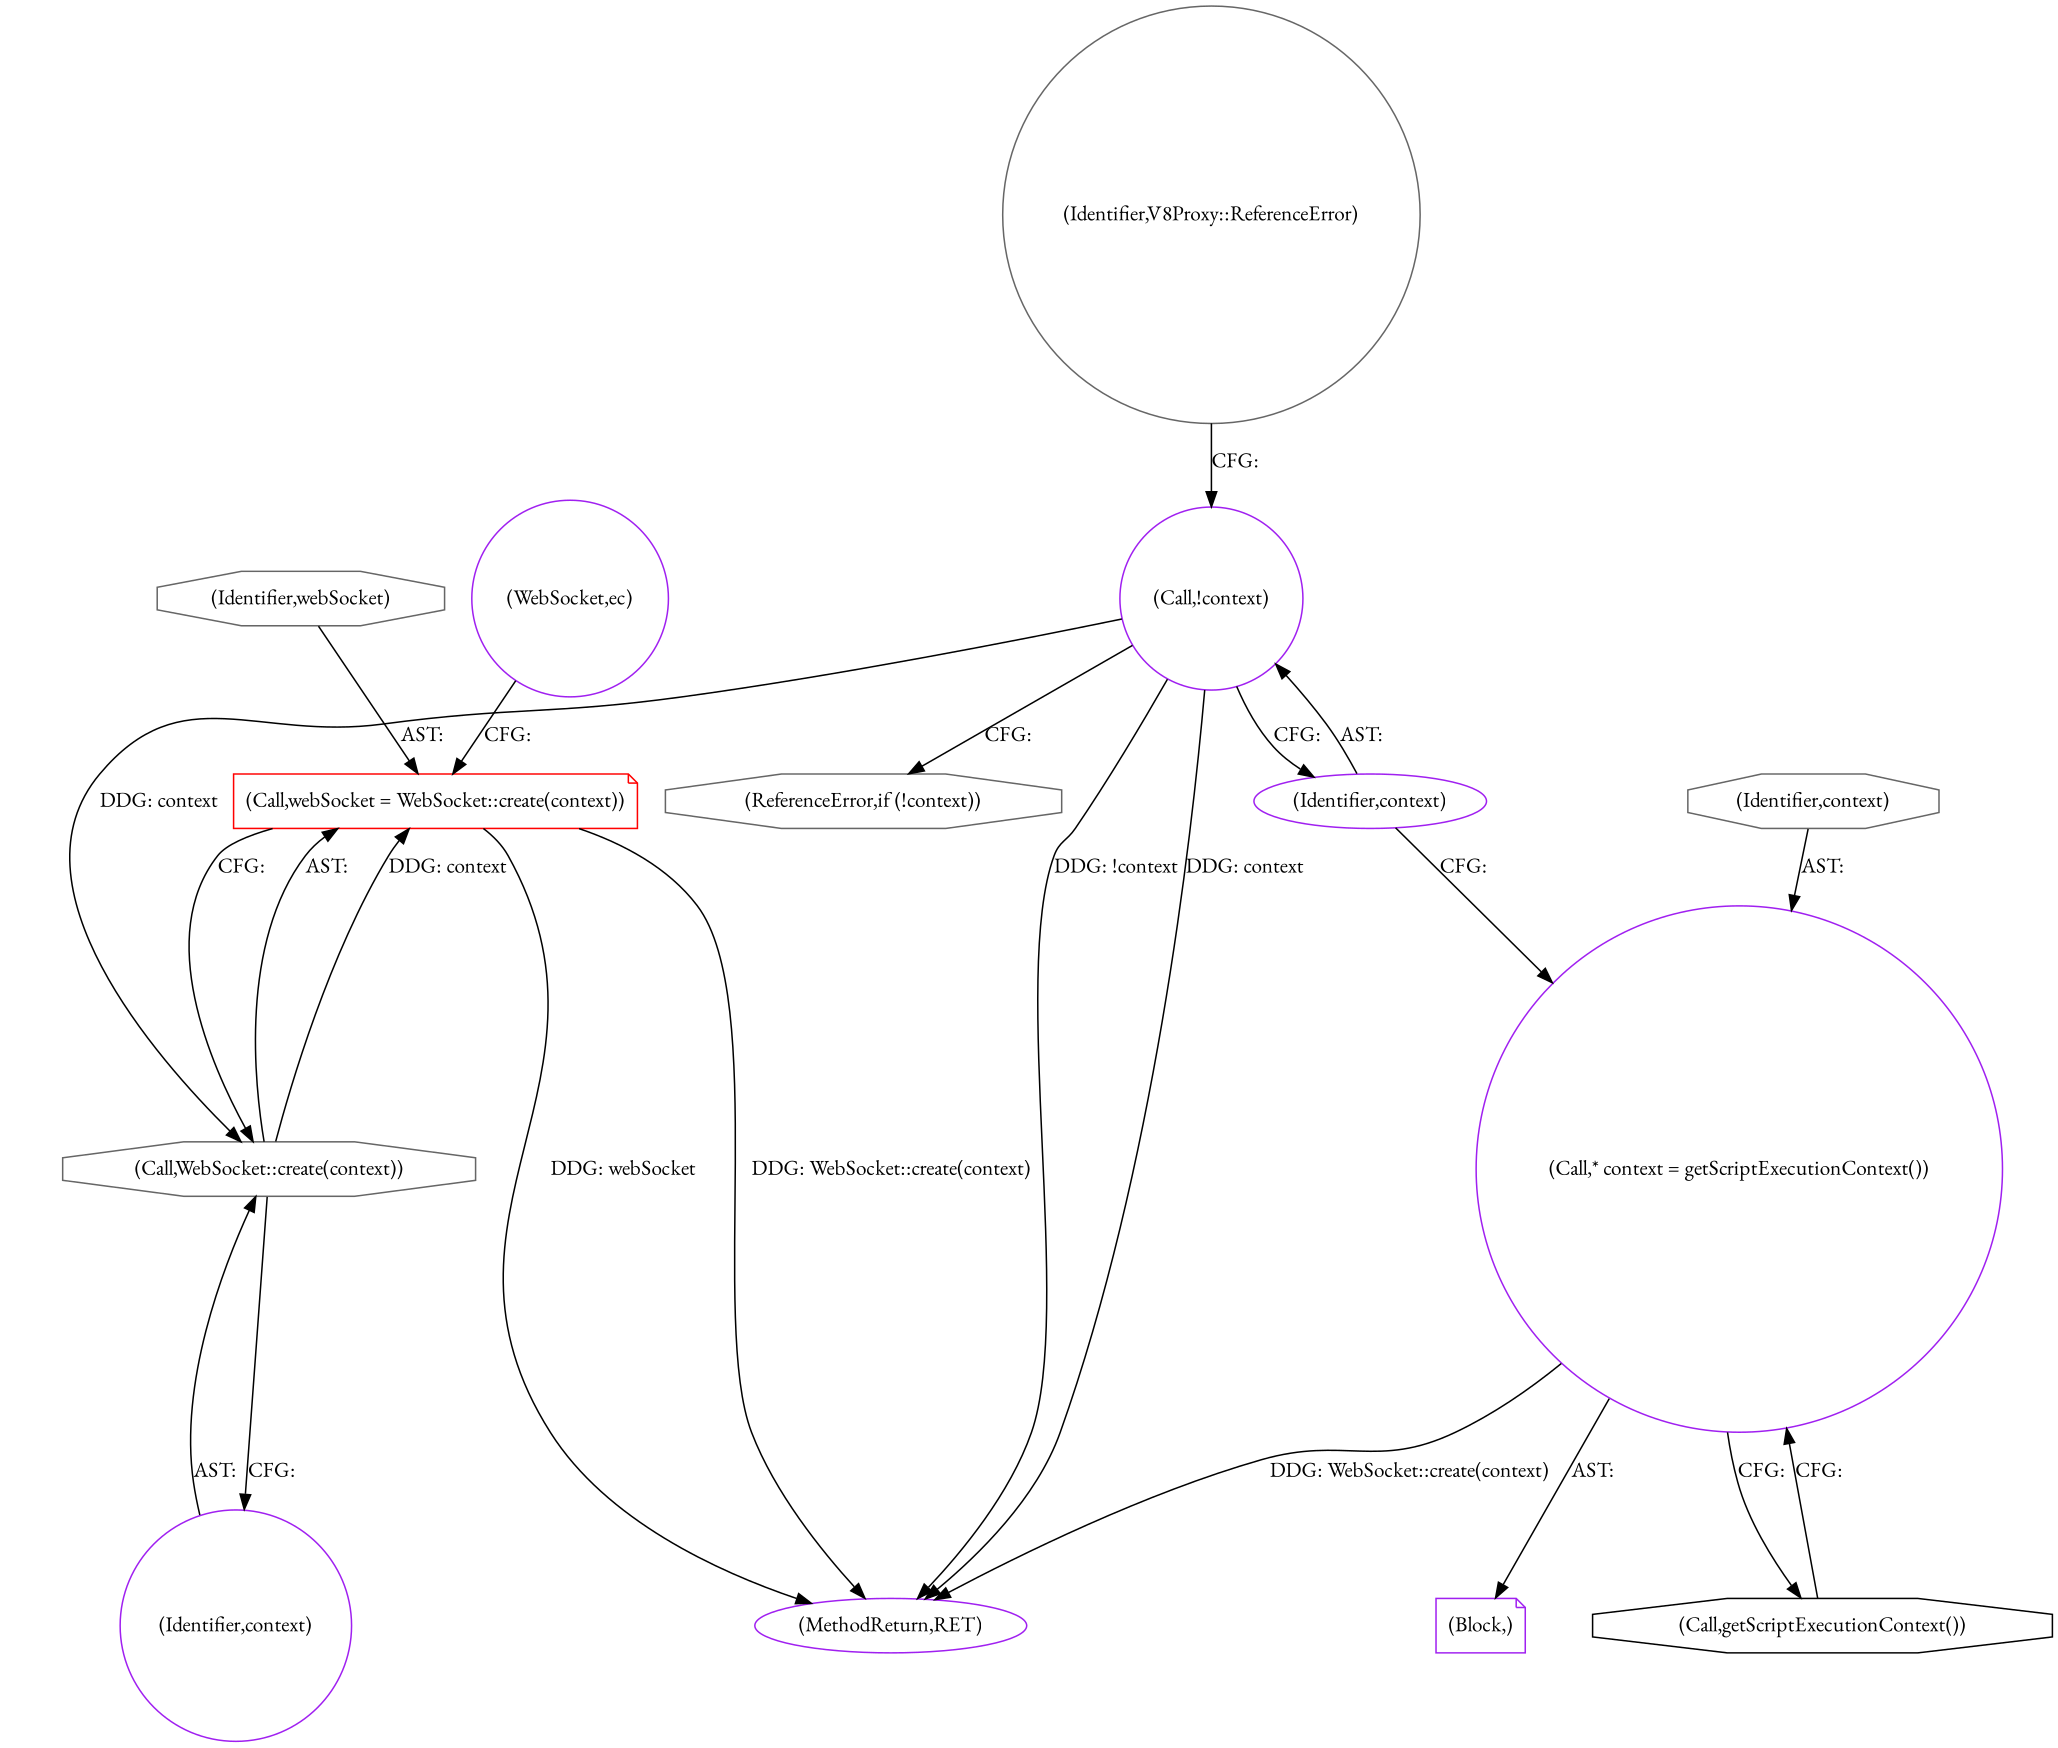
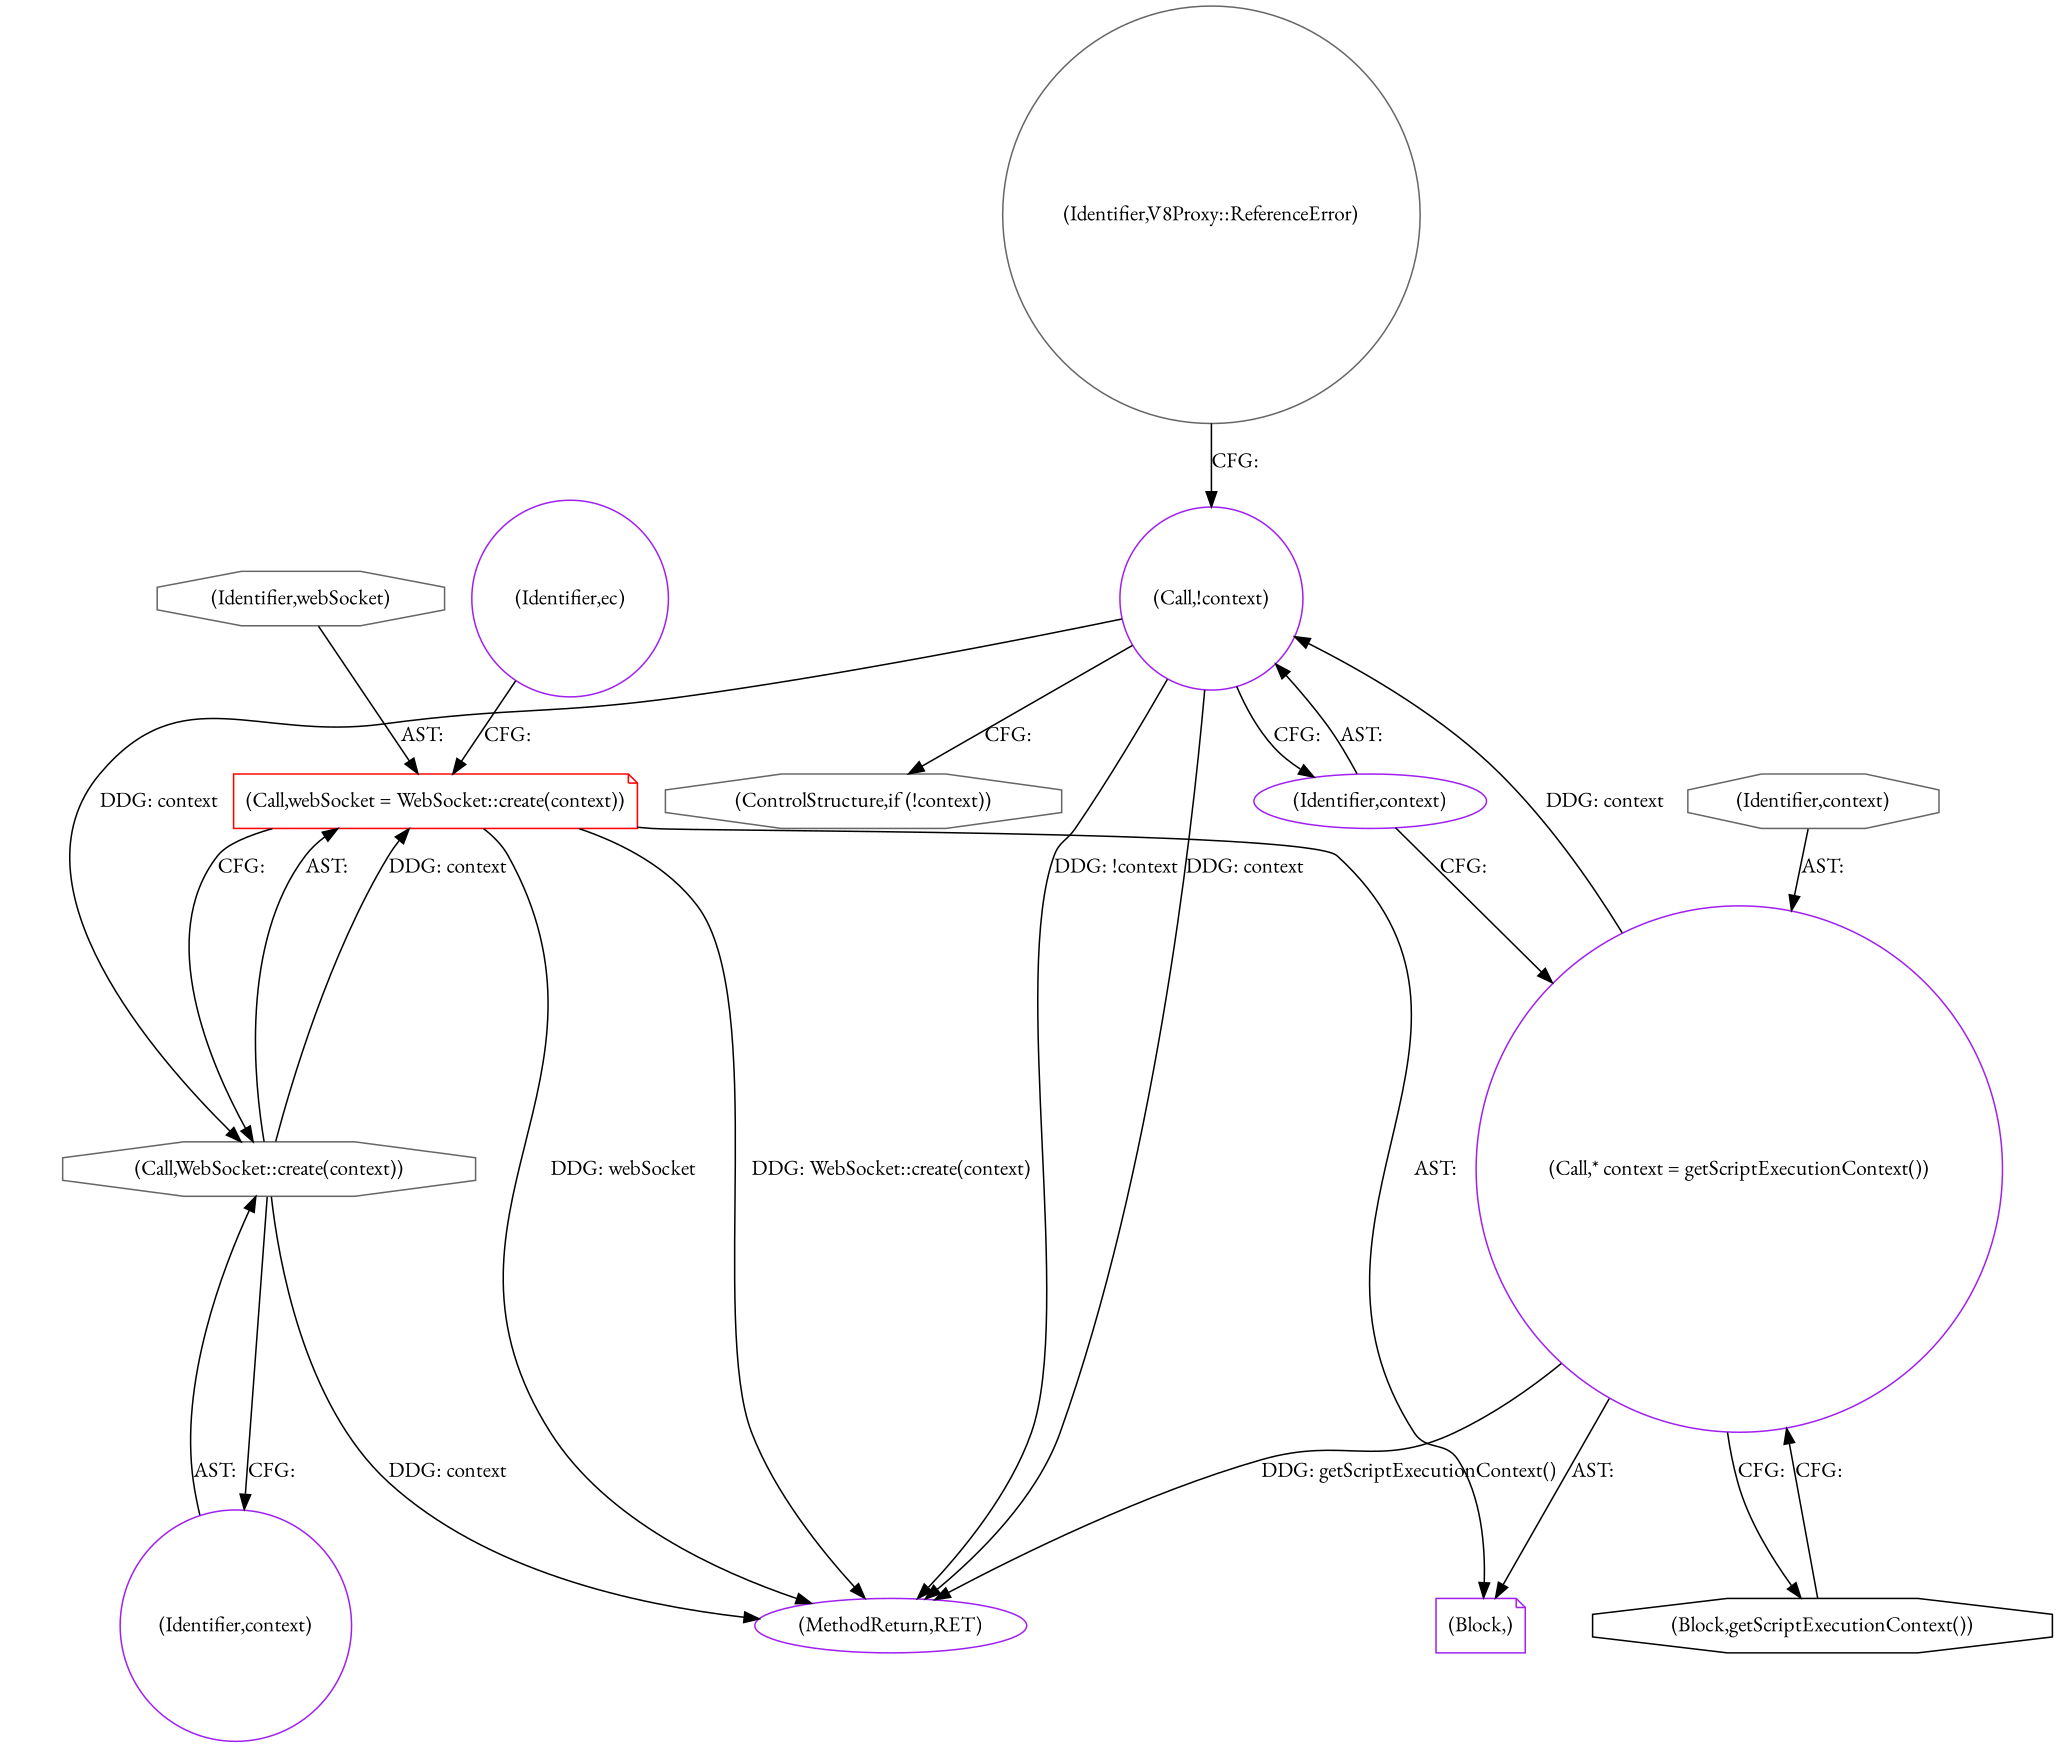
(570, 599) -> (570, 599)
none -> (1489, 763)
(864, 801) -> (864, 801)
none -> (1365, 891)
(1410, 1471) -> (1410, 1471)
none -> (416, 1505)
(1823, 1626) -> (1823, 1626)
